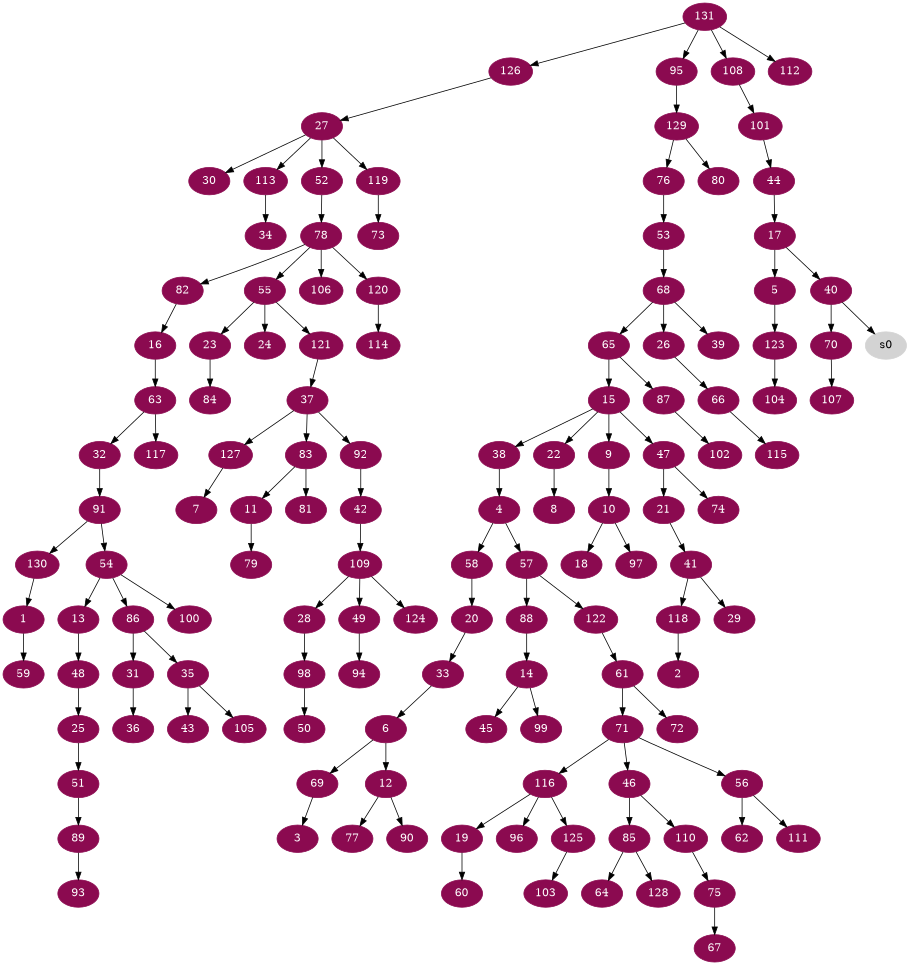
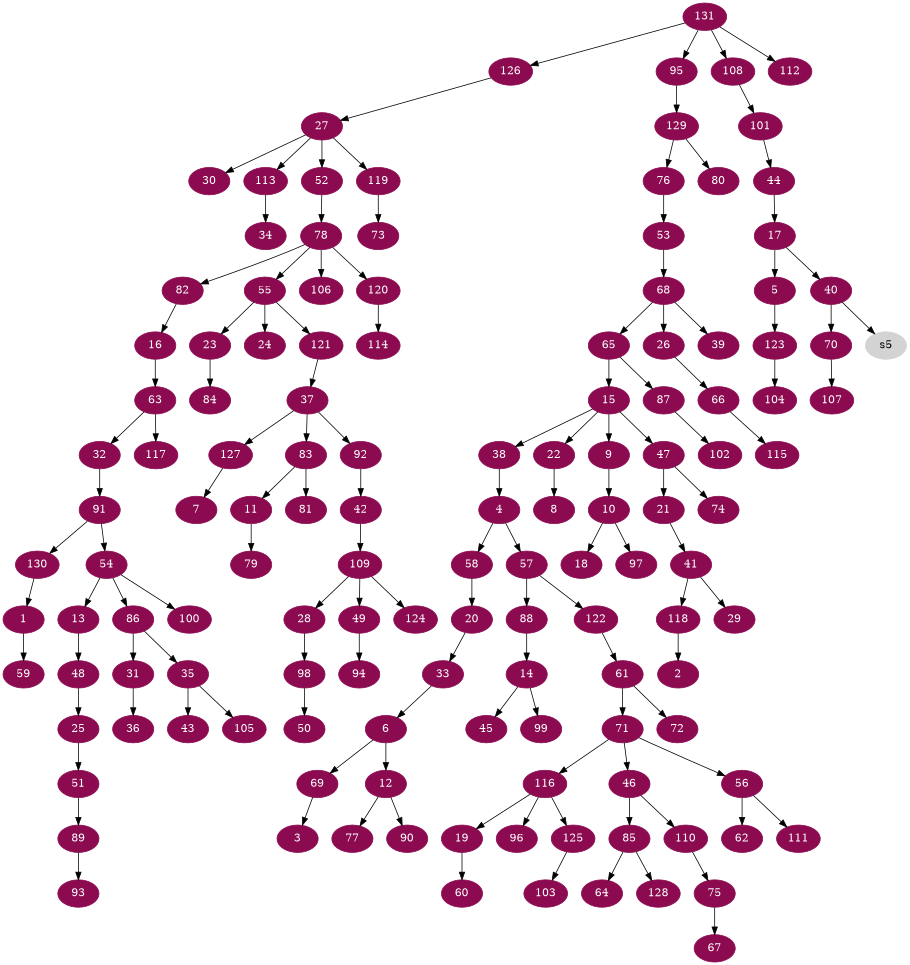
(886, 346) -> (886, 346)
